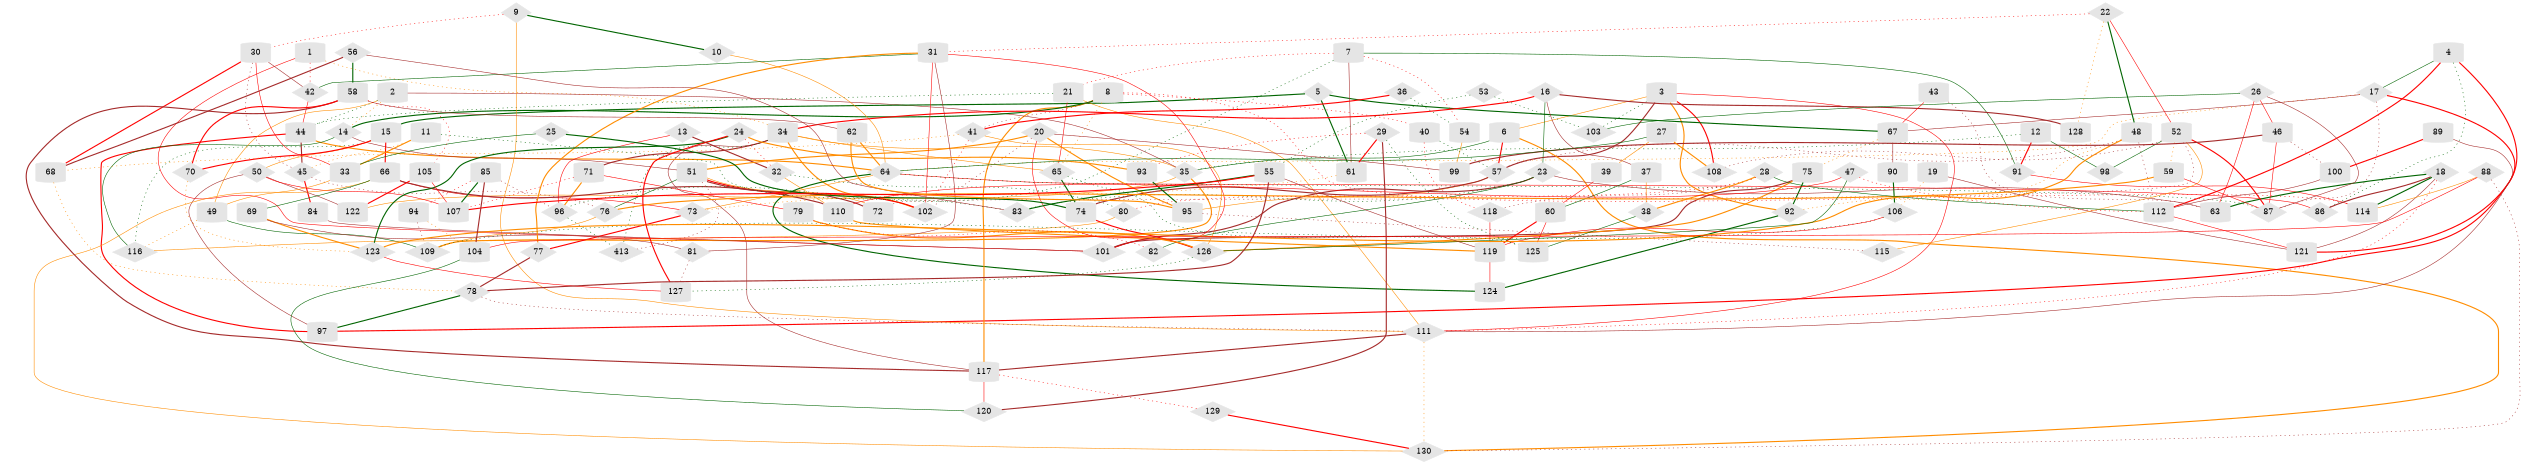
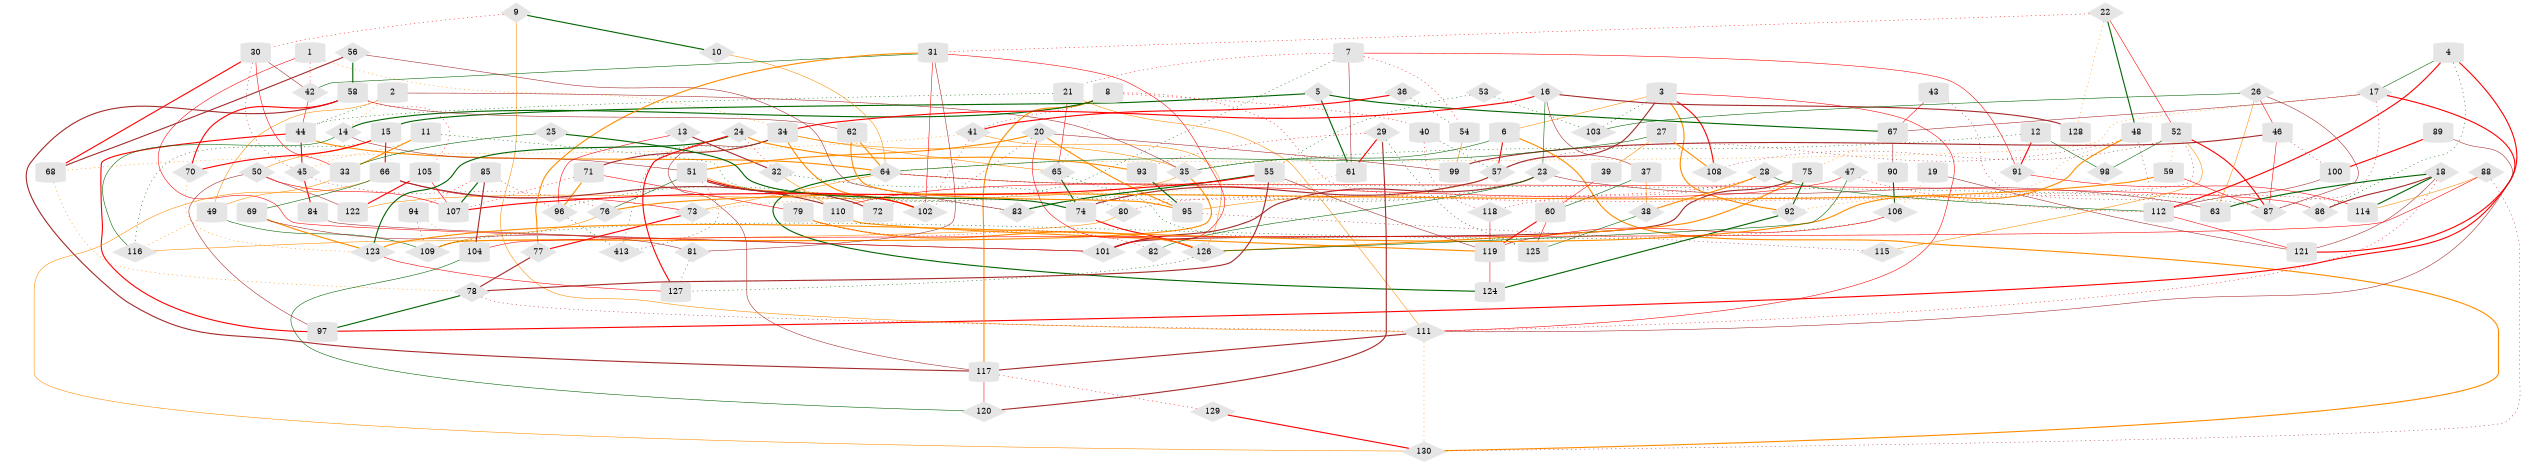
(1711, 58) -> (1711, 58)
(2239, 152) -> (2239, 152)
